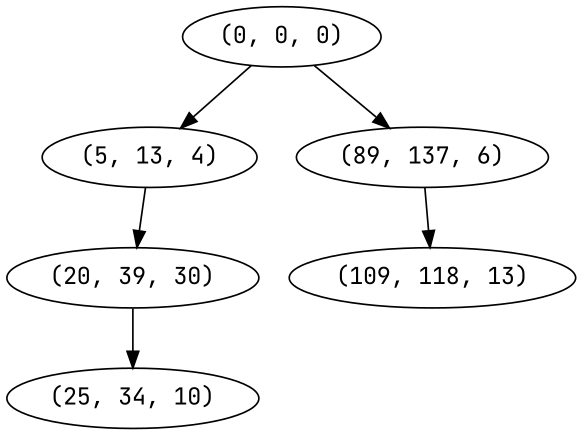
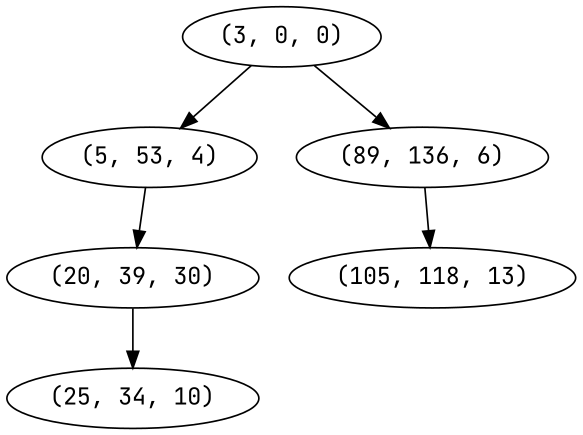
(282, 37) -> (282, 37)
(150, 157) -> (150, 157)
(422, 157) -> (422, 157)
(432, 278) -> (432, 278)
